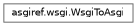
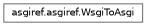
(68, 13) -> (73, 13)
